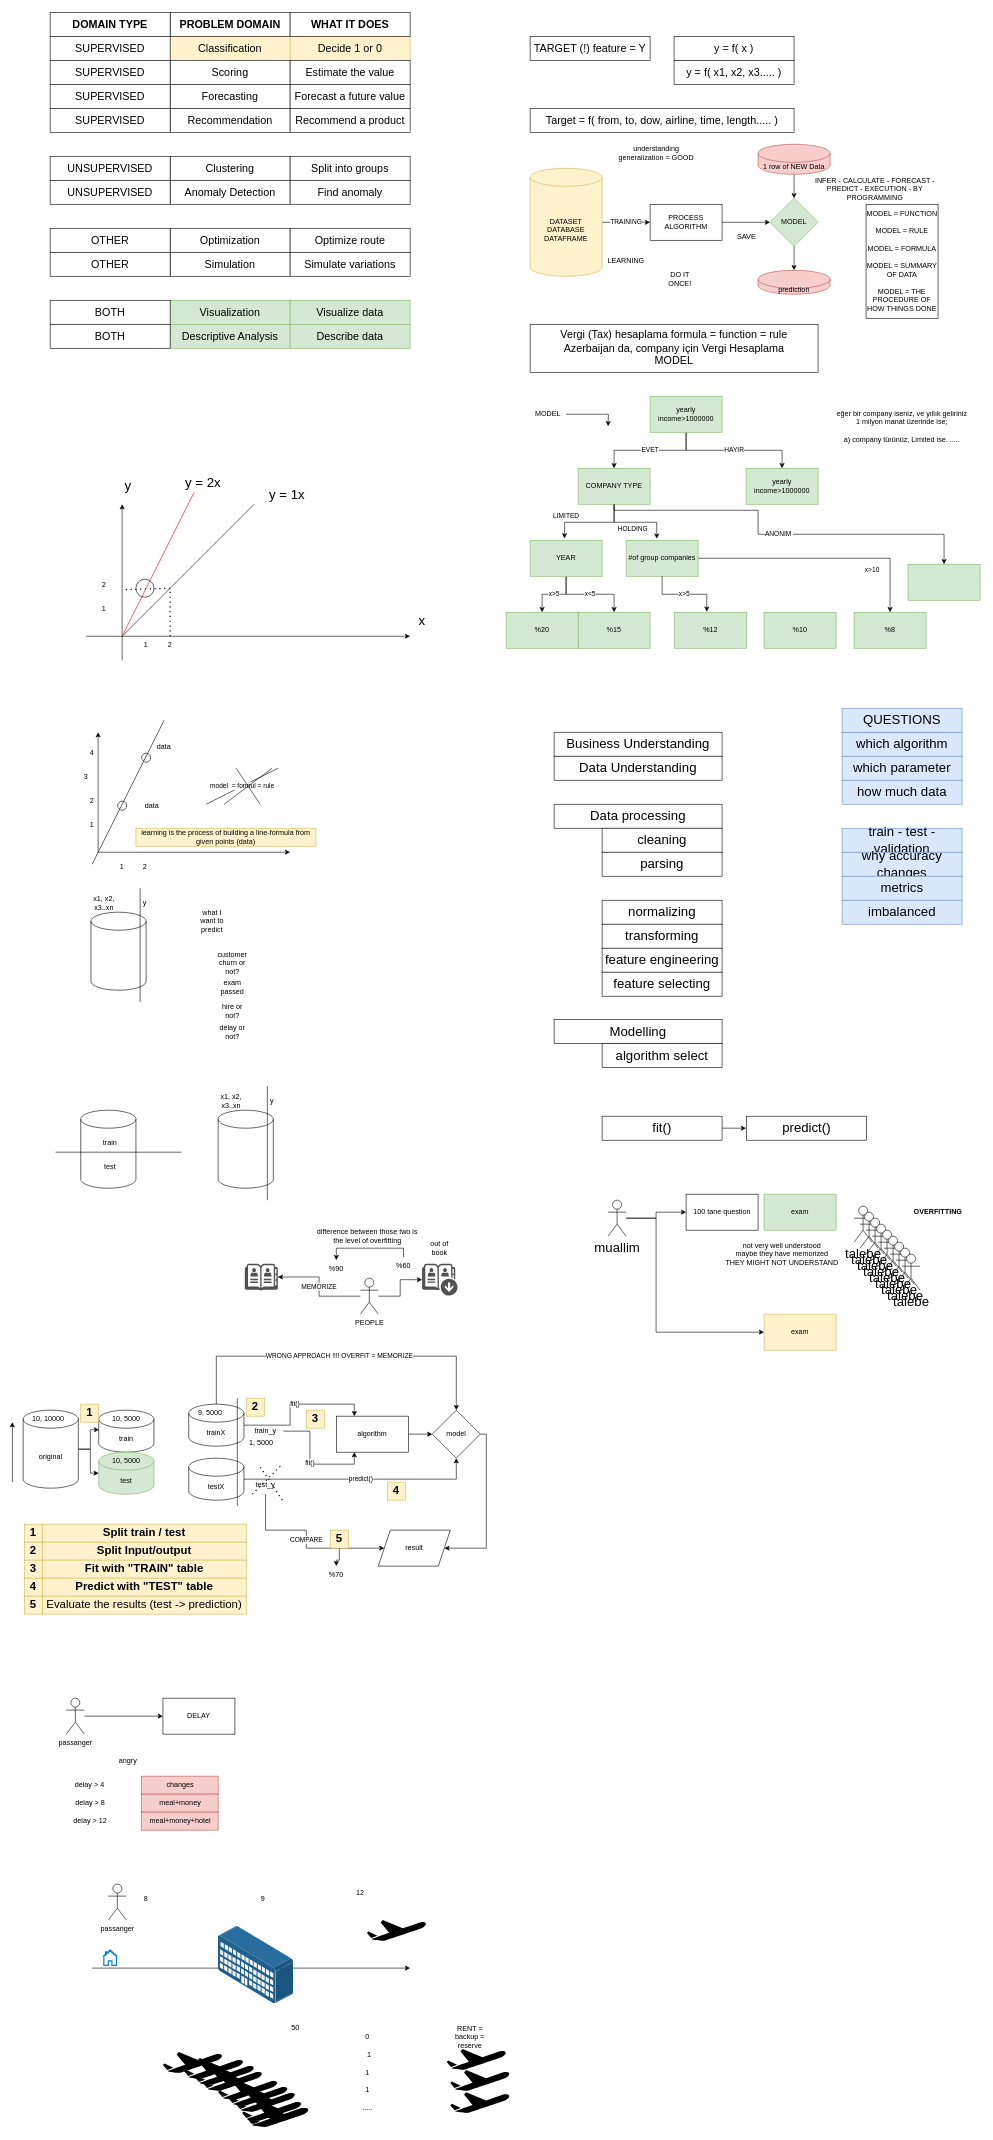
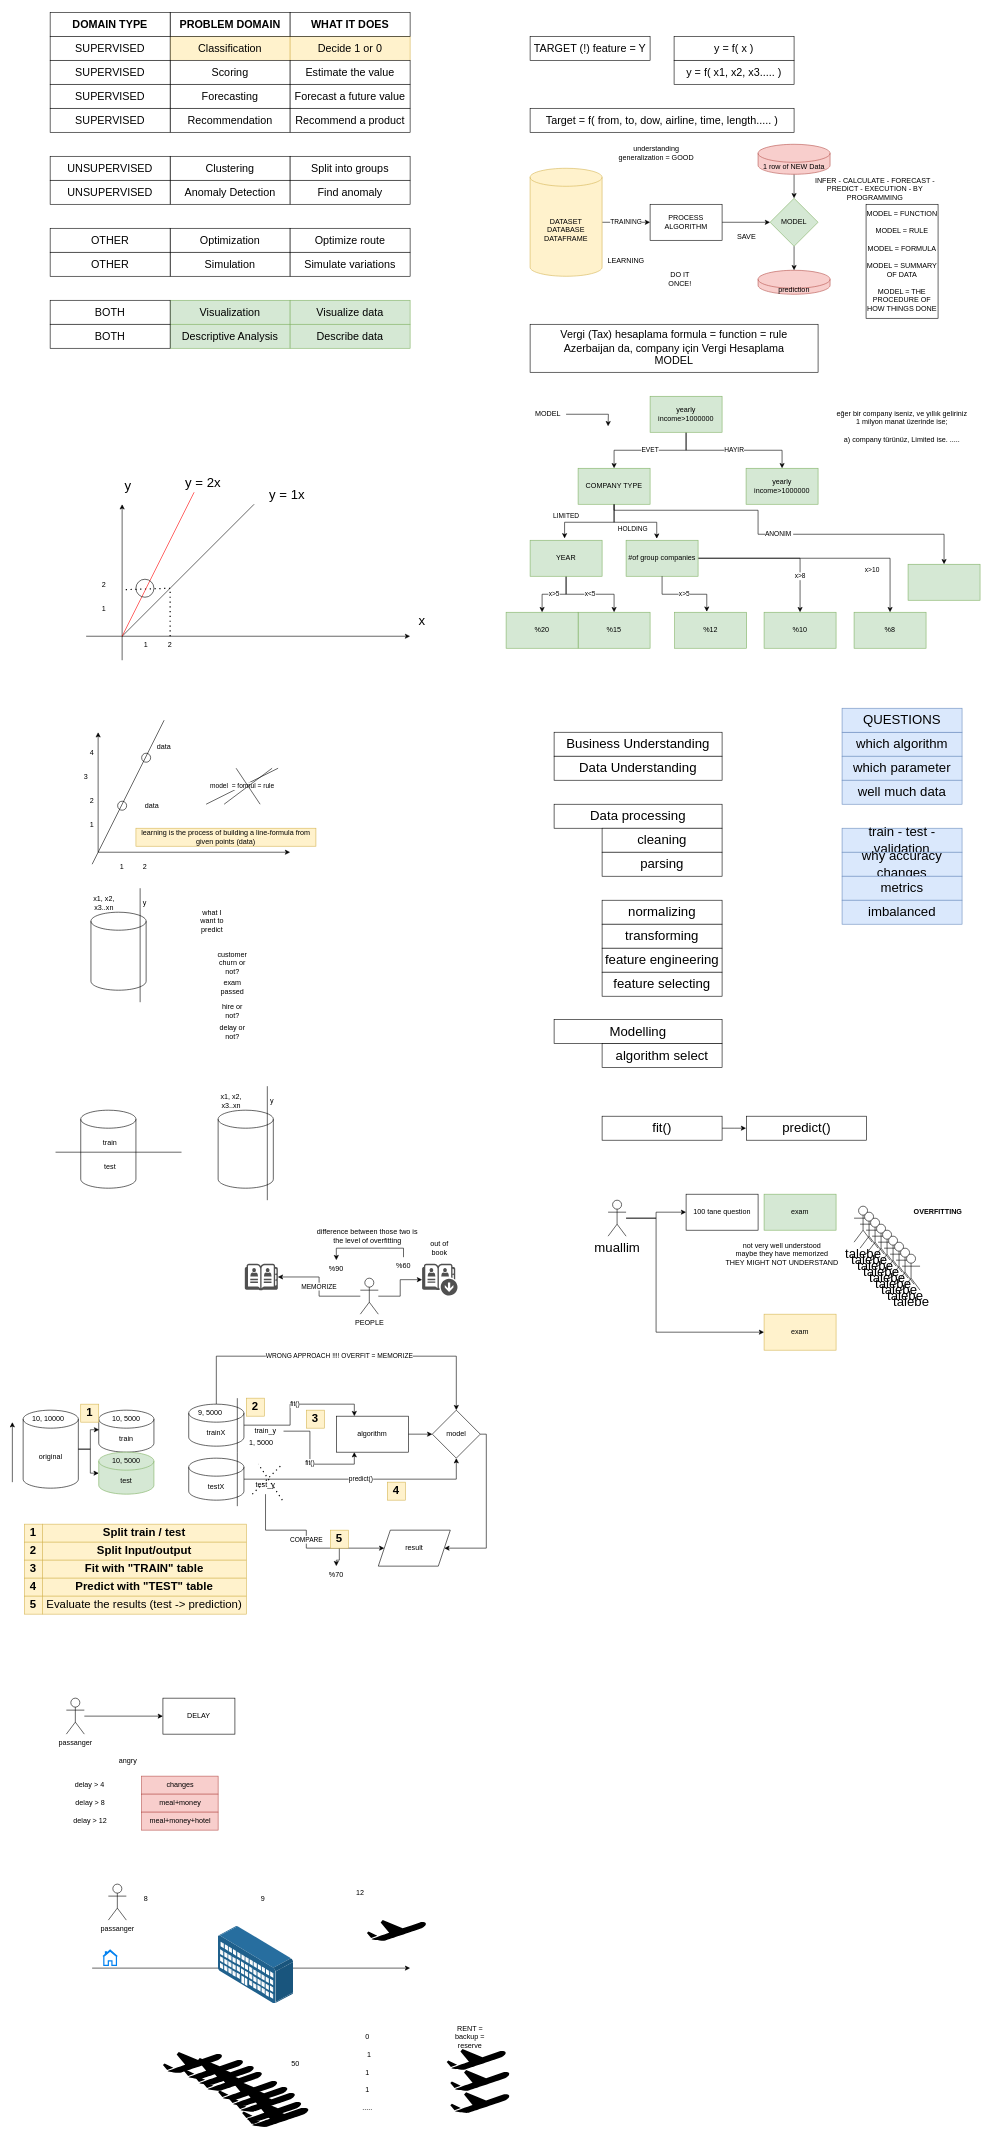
none -> (800, 575)
(902, 792) -> (902, 792)
(296, 2028) -> (296, 2064)
